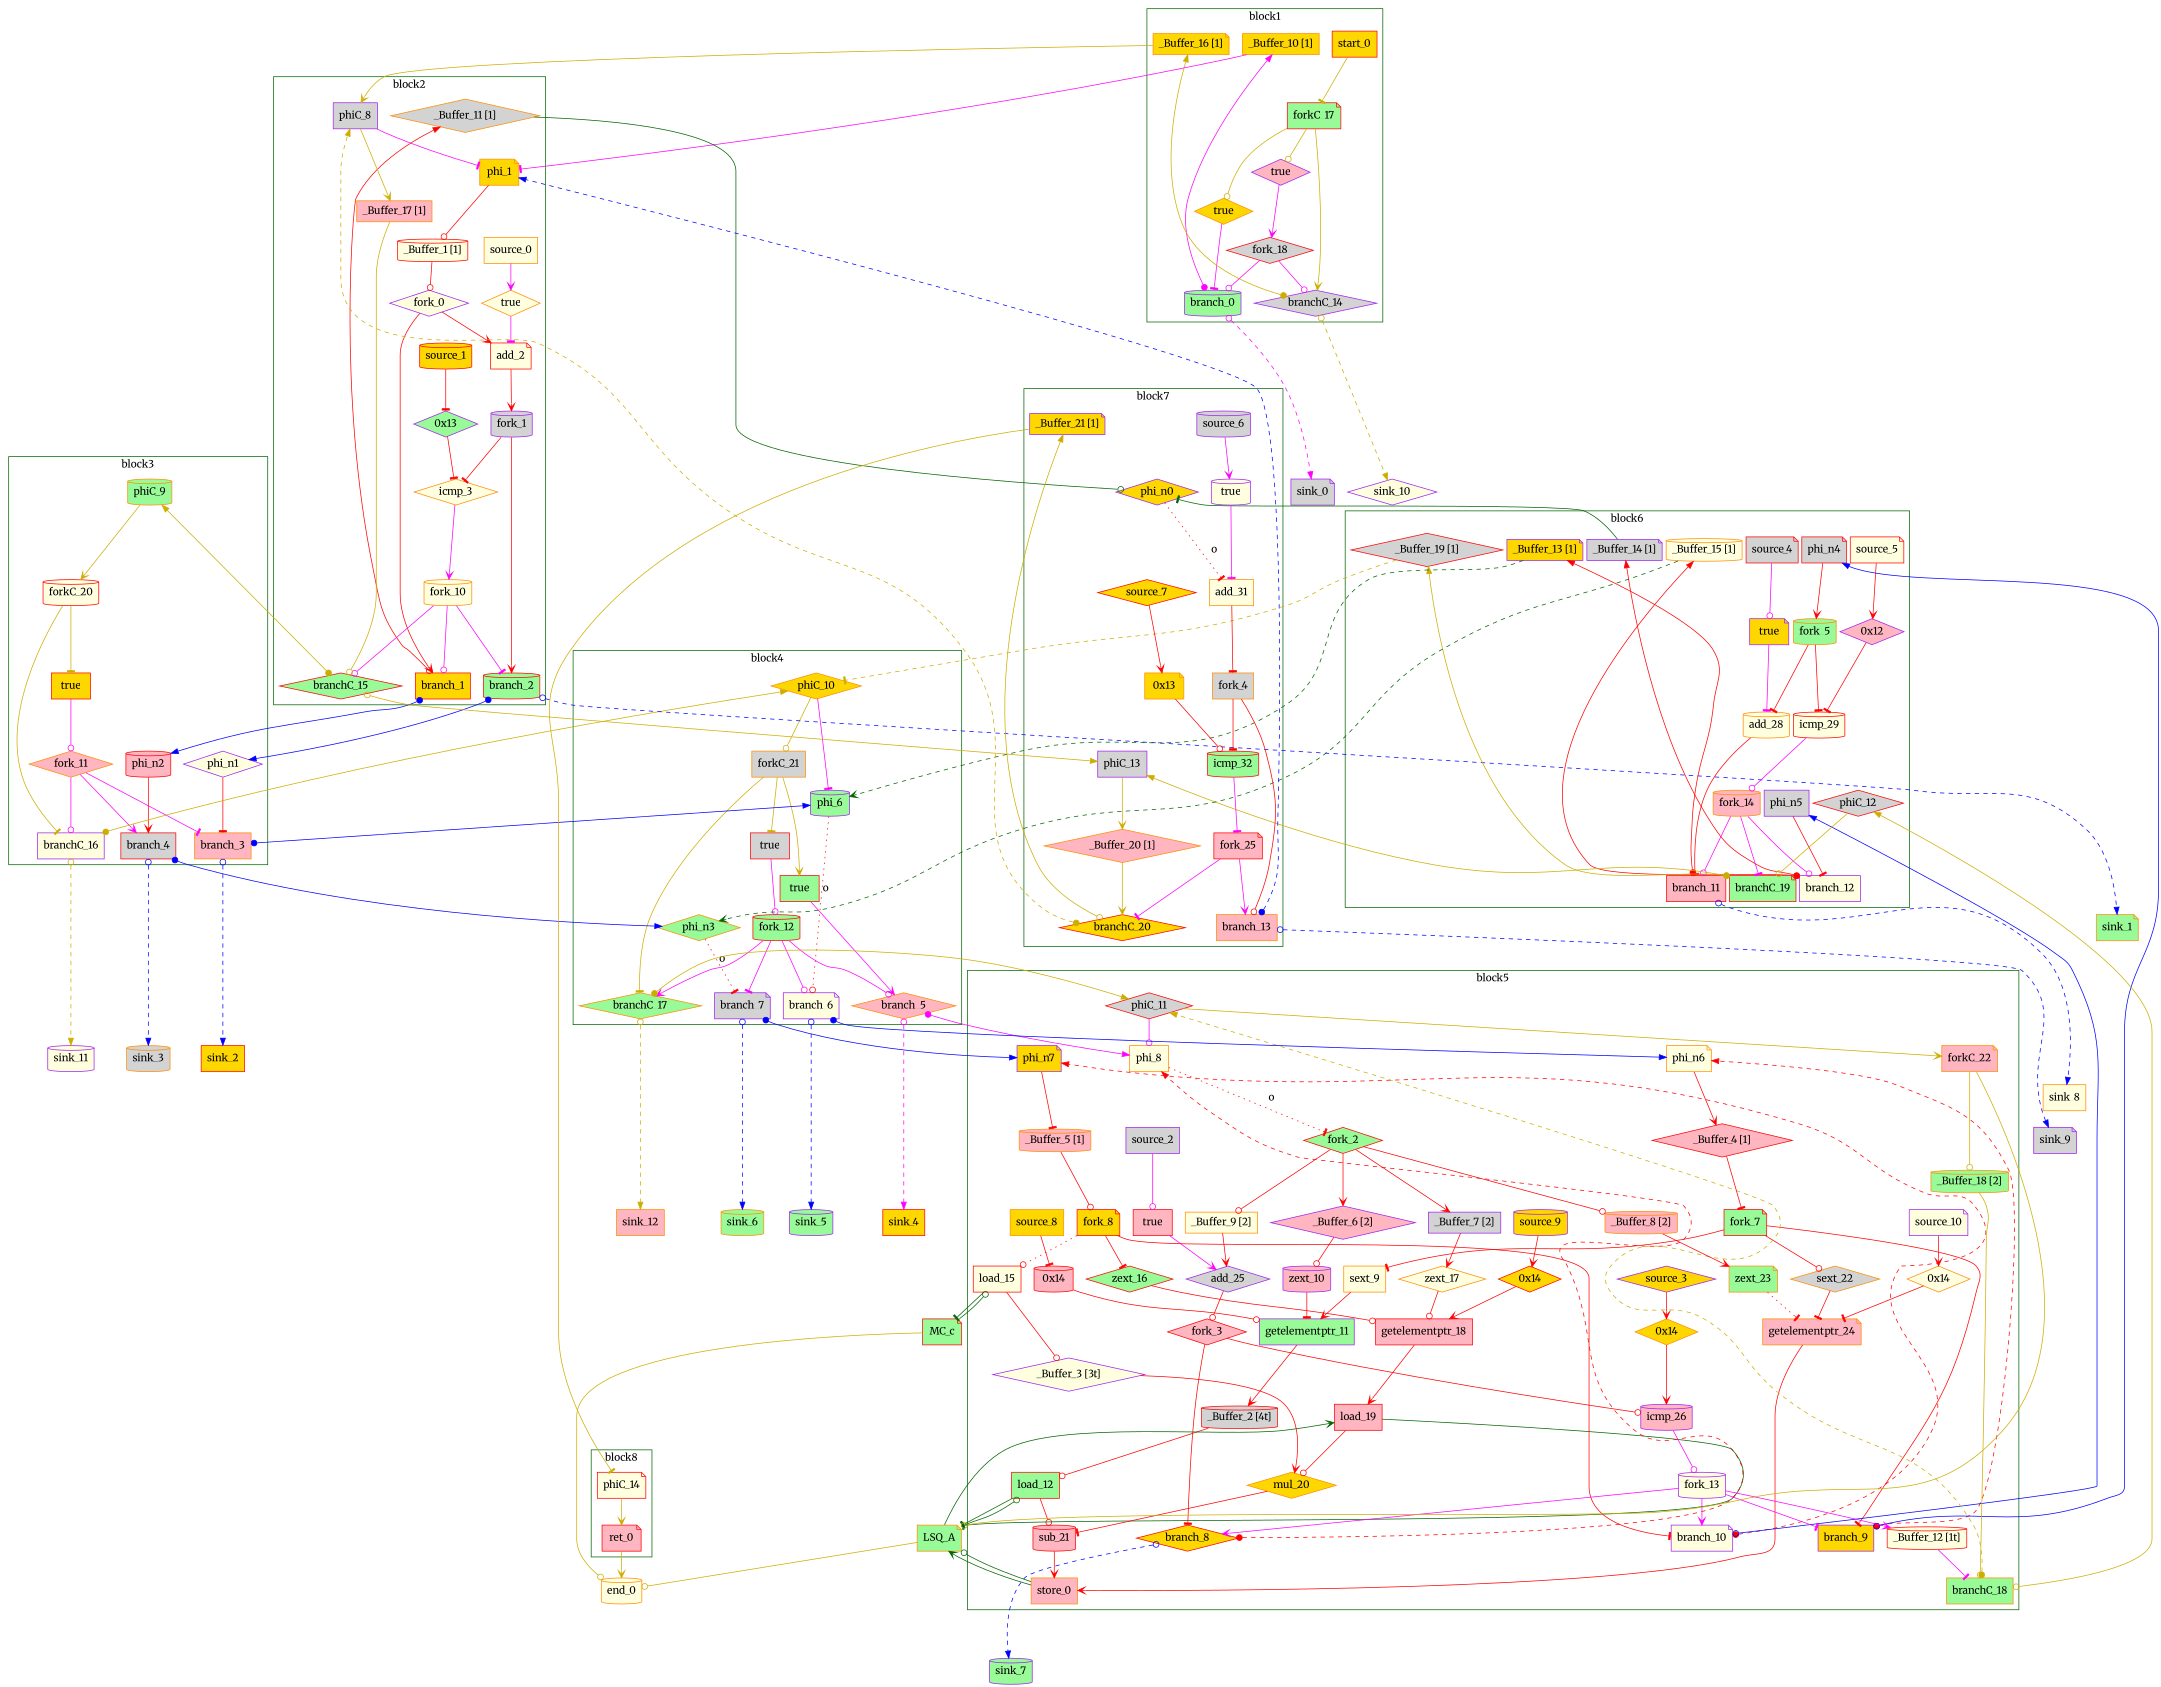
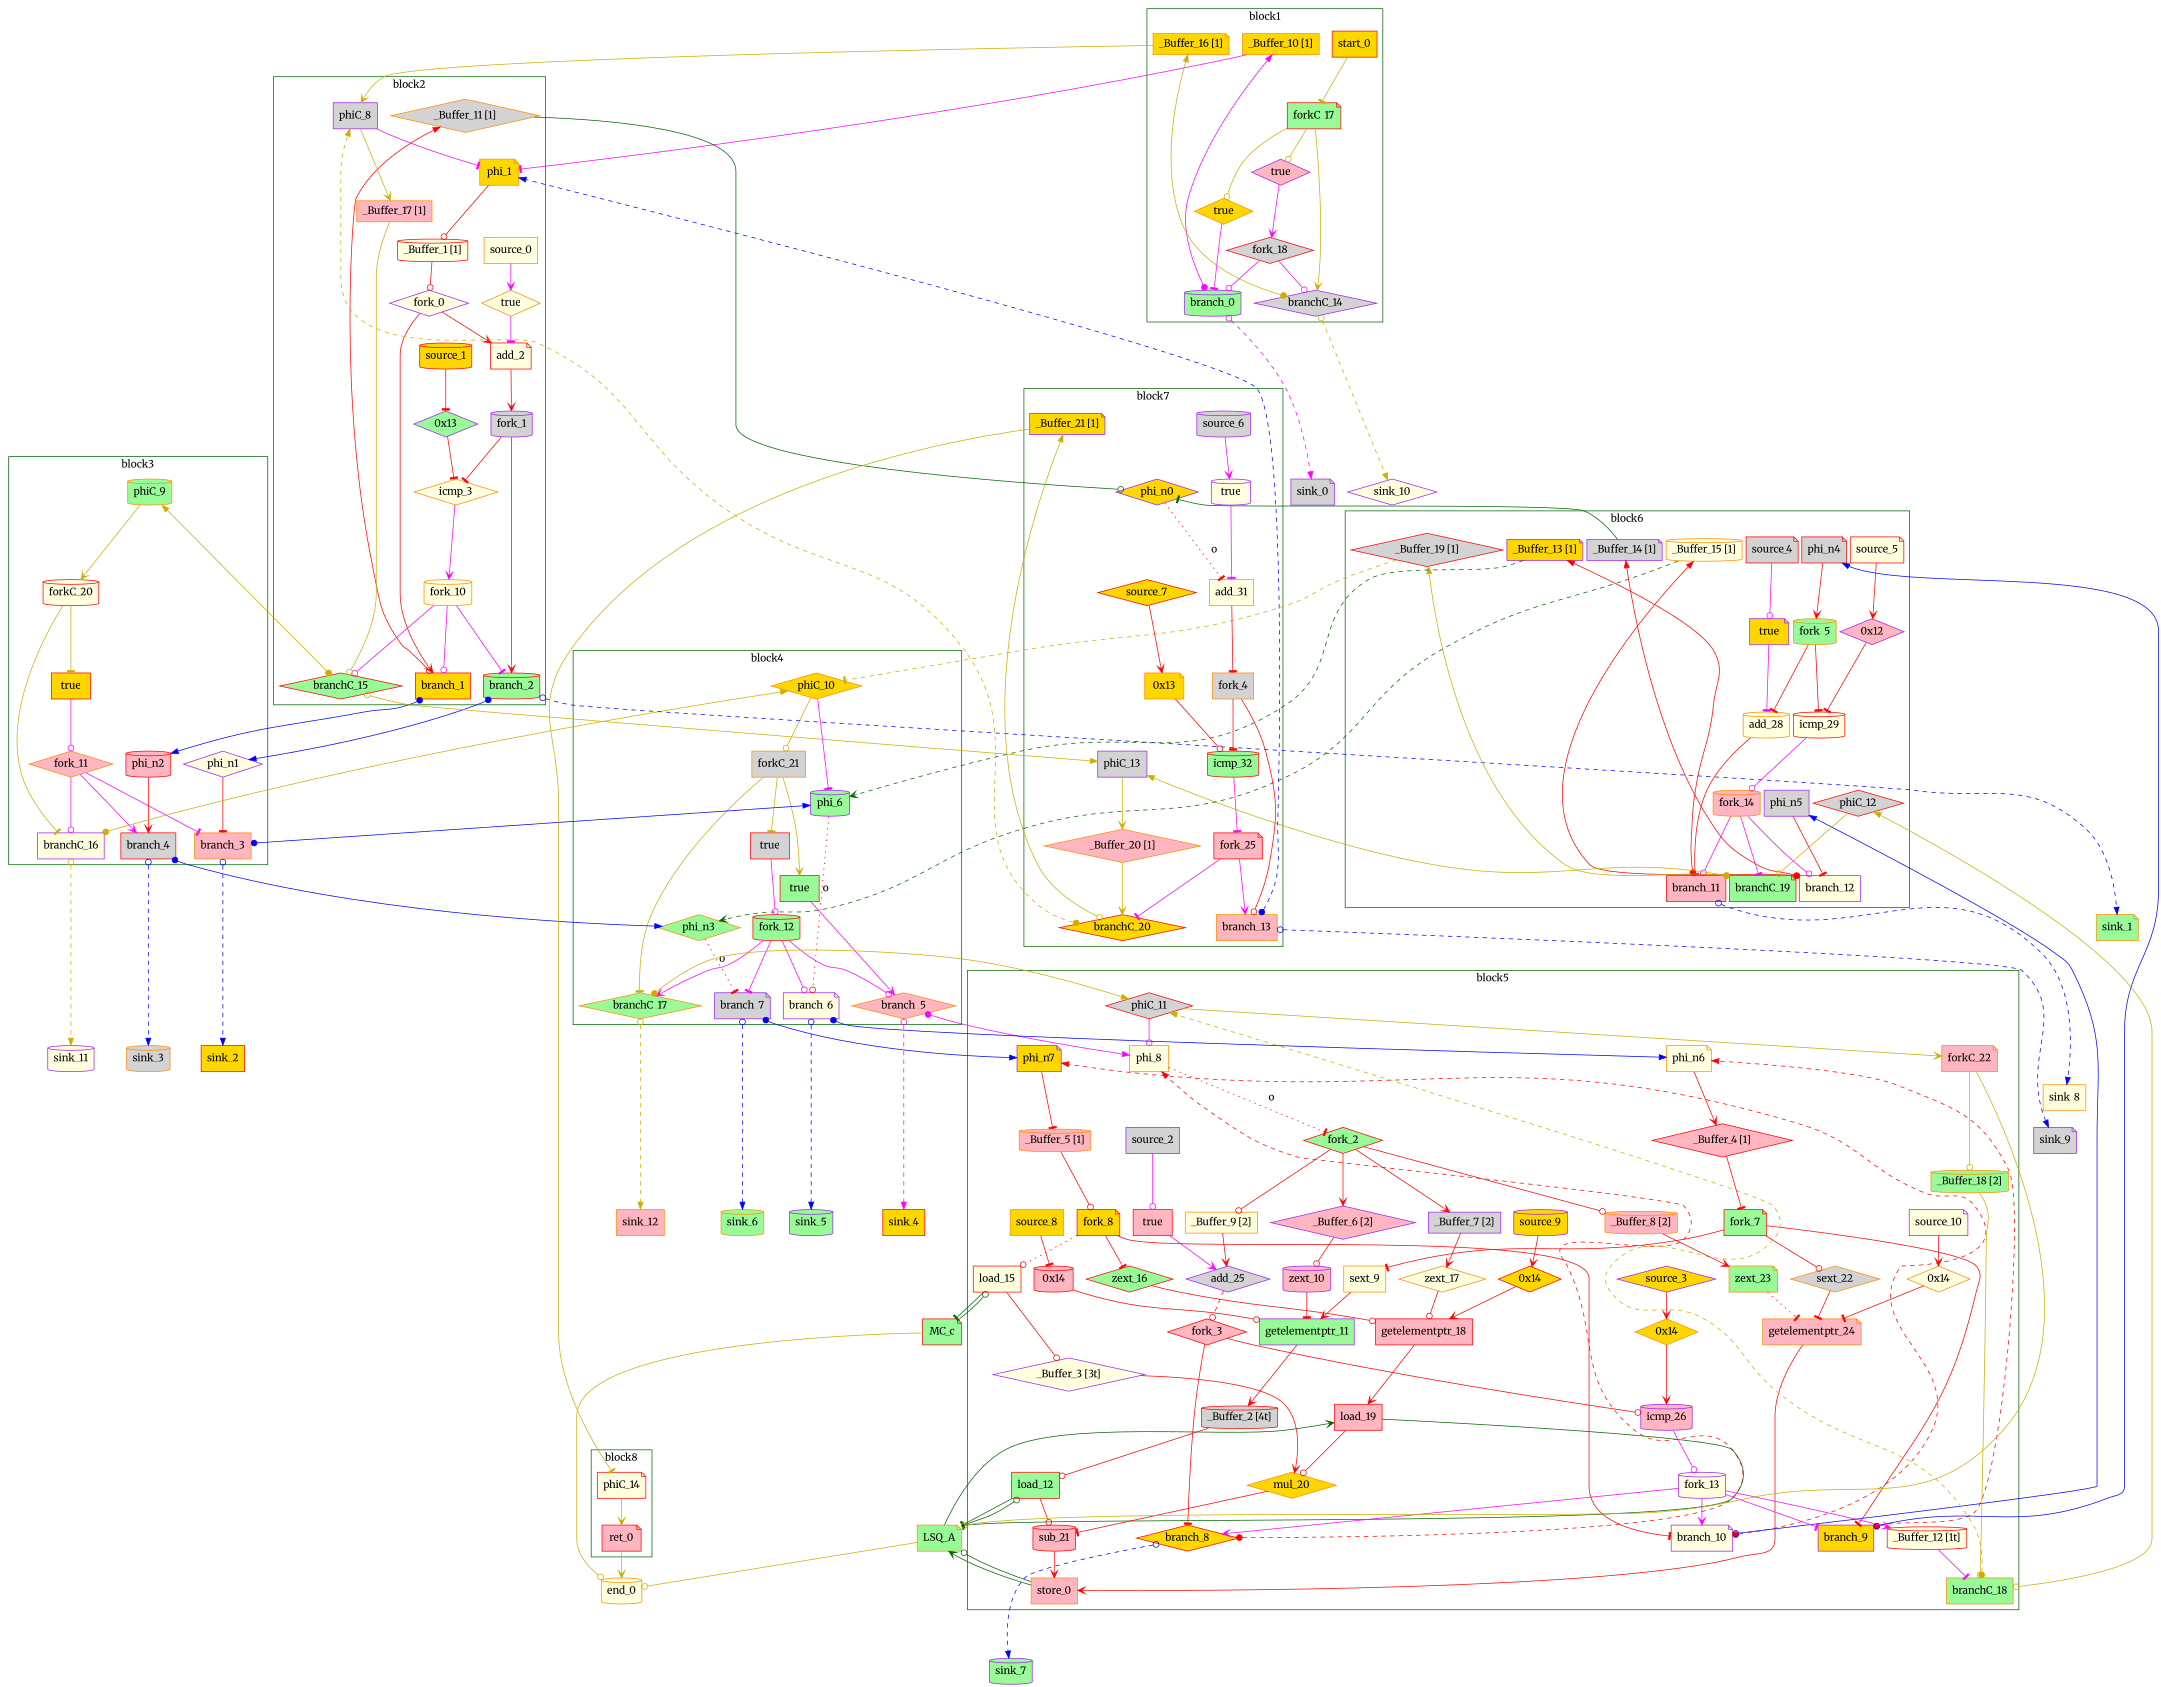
(1218, 1304) -> (1218, 1304)
